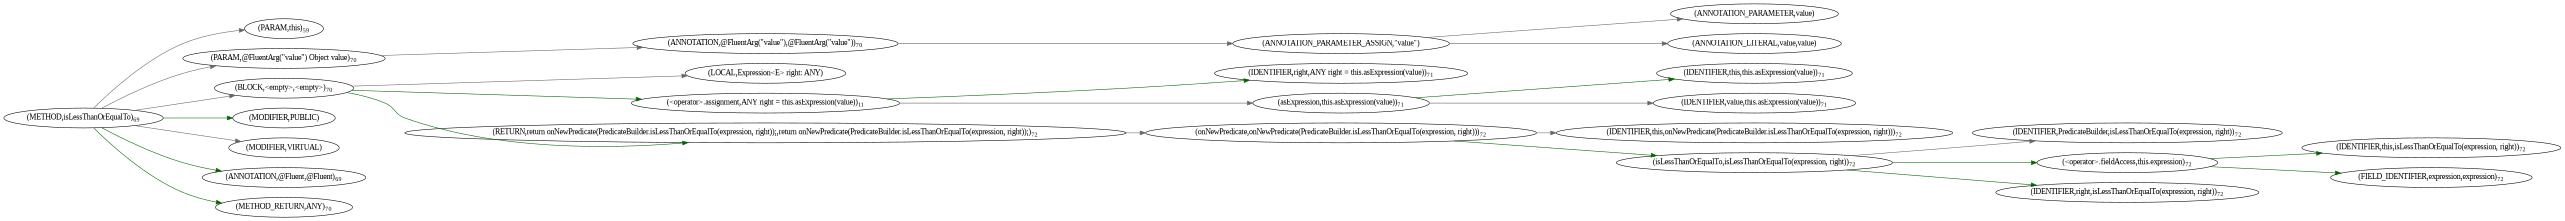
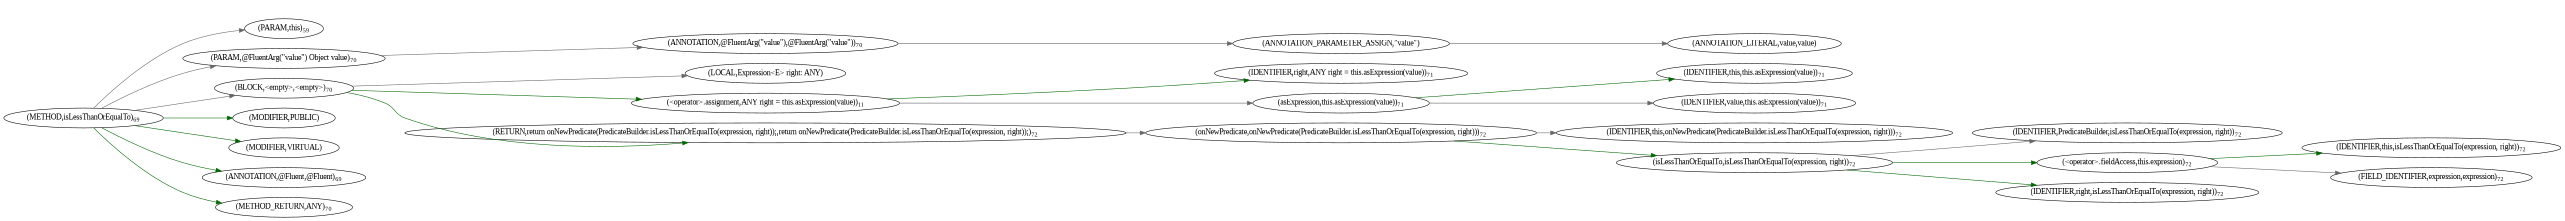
(1754, 14) -> none
(185, 133) -> (185, 133)
(2273, 170) -> (2273, 170)
